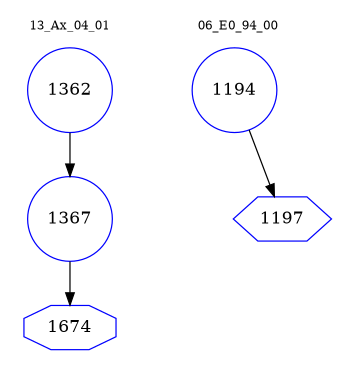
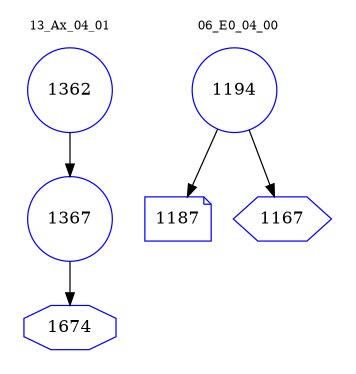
(238, 26) -> (238, 26)
none -> (178, 219)
(282, 219) -> (282, 219)
